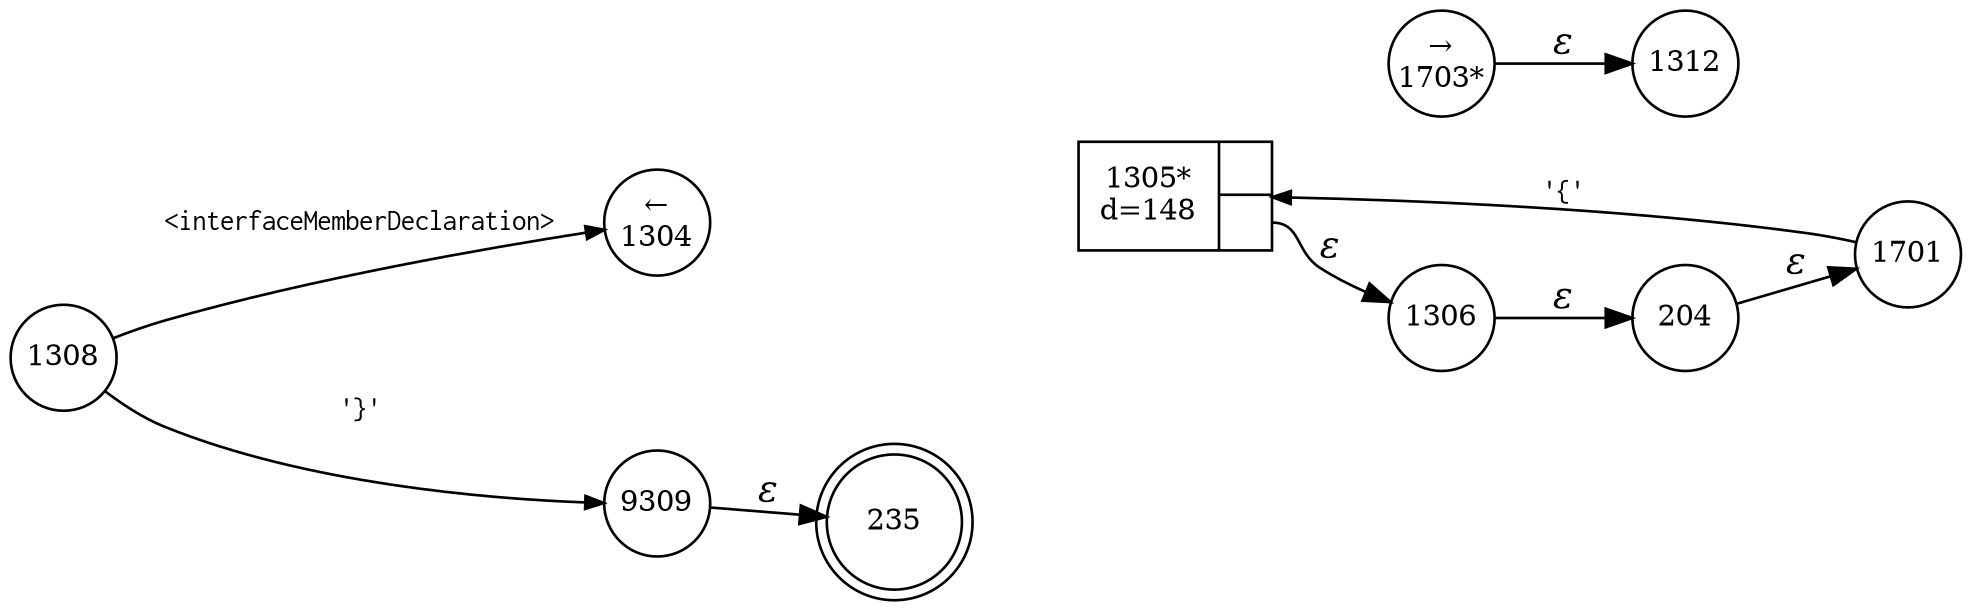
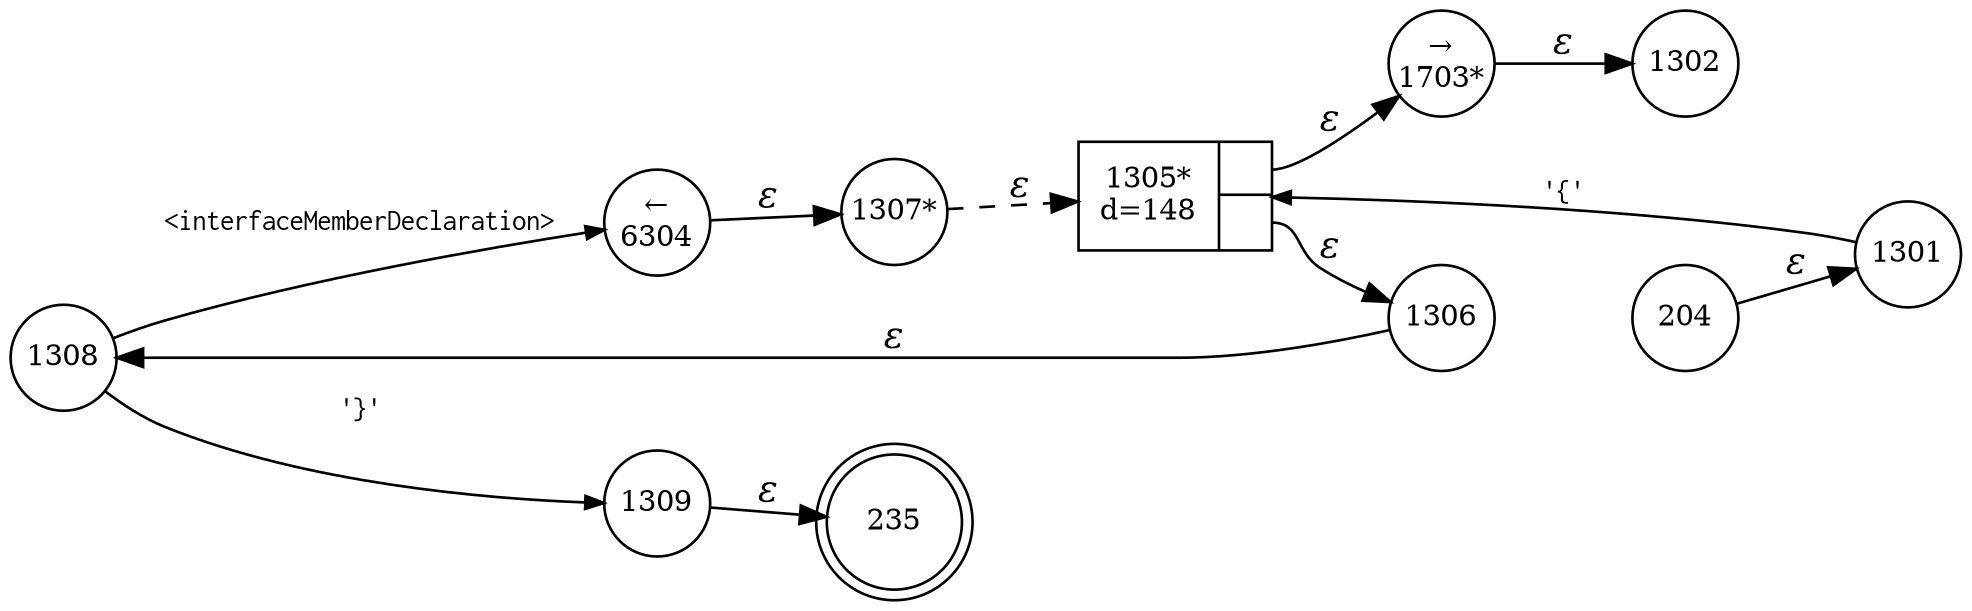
(1685, 64) -> (1685, 64)
none -> (1327, 147)
none -> (894, 212)
(657, 223) -> (657, 223)
(1908, 254) -> (1908, 254)
(1550, 318) -> (768, 358)
(657, 504) -> (657, 504)
